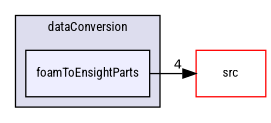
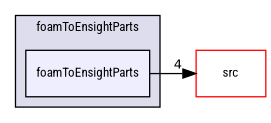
(88, 28) -> (88, 28)
